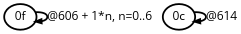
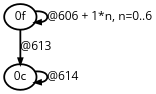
none -> (20, 44)
